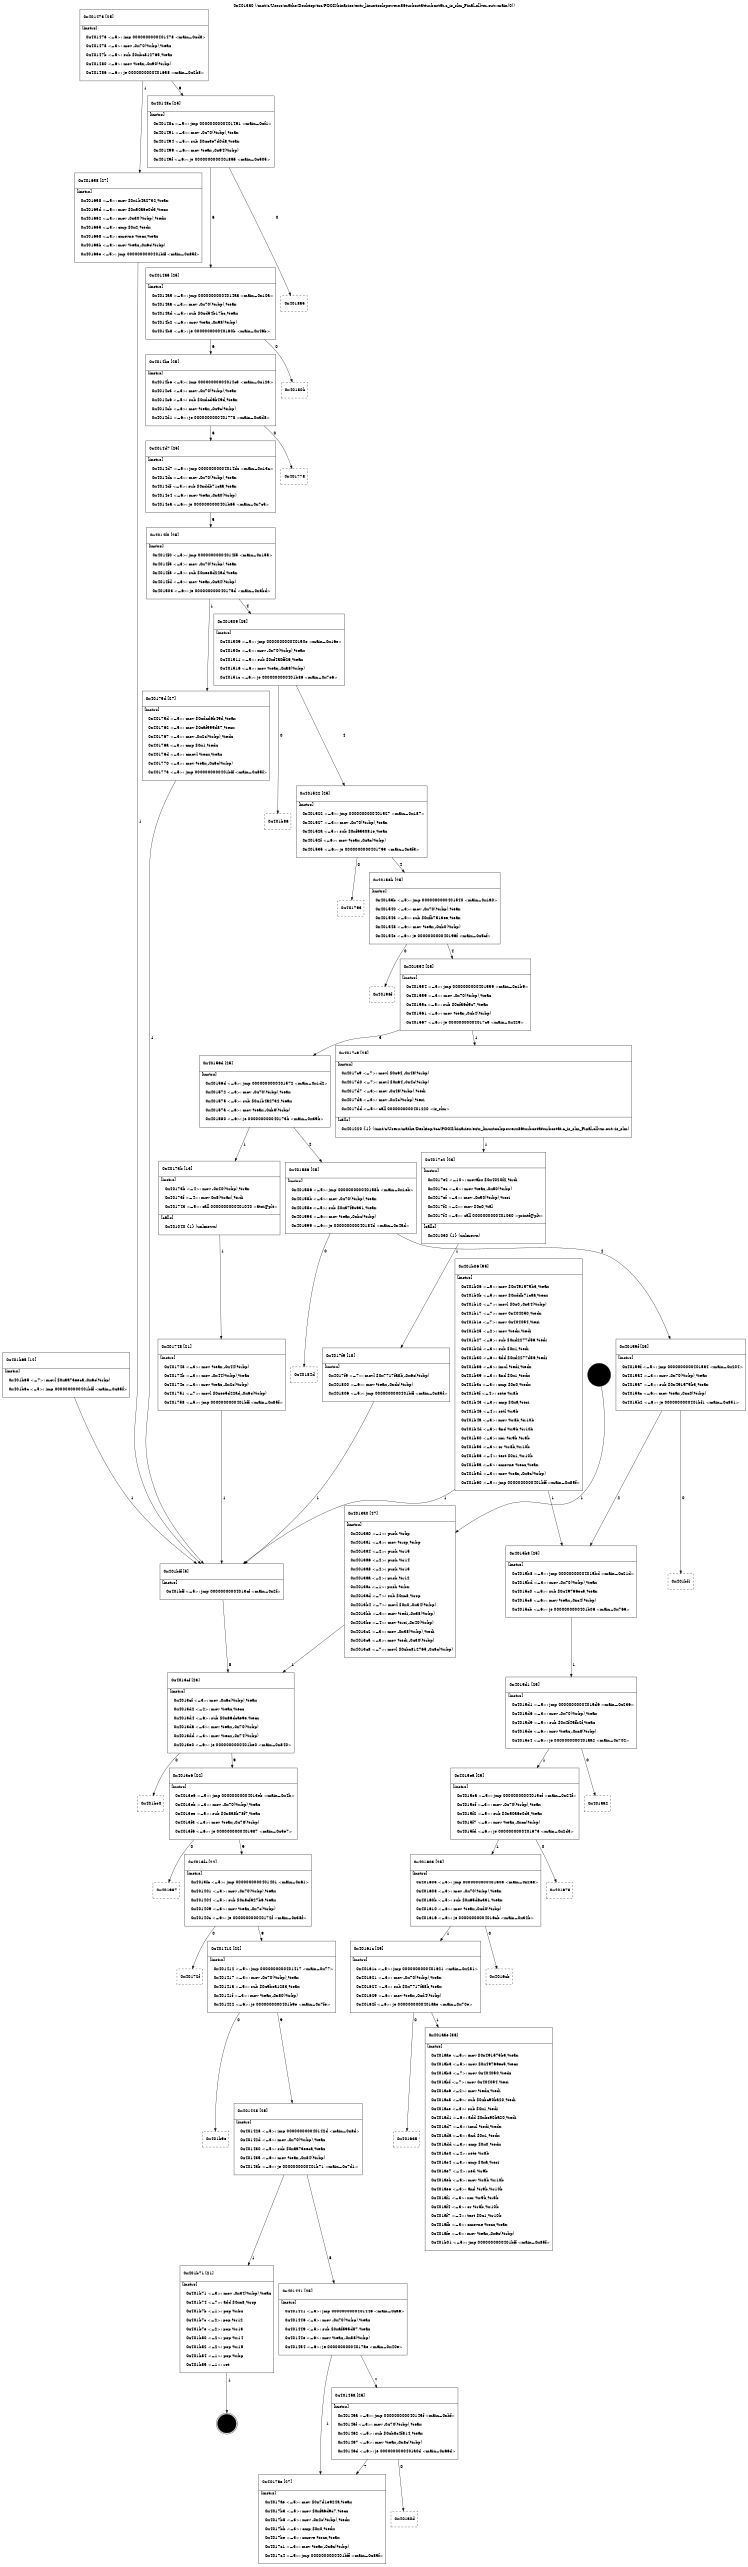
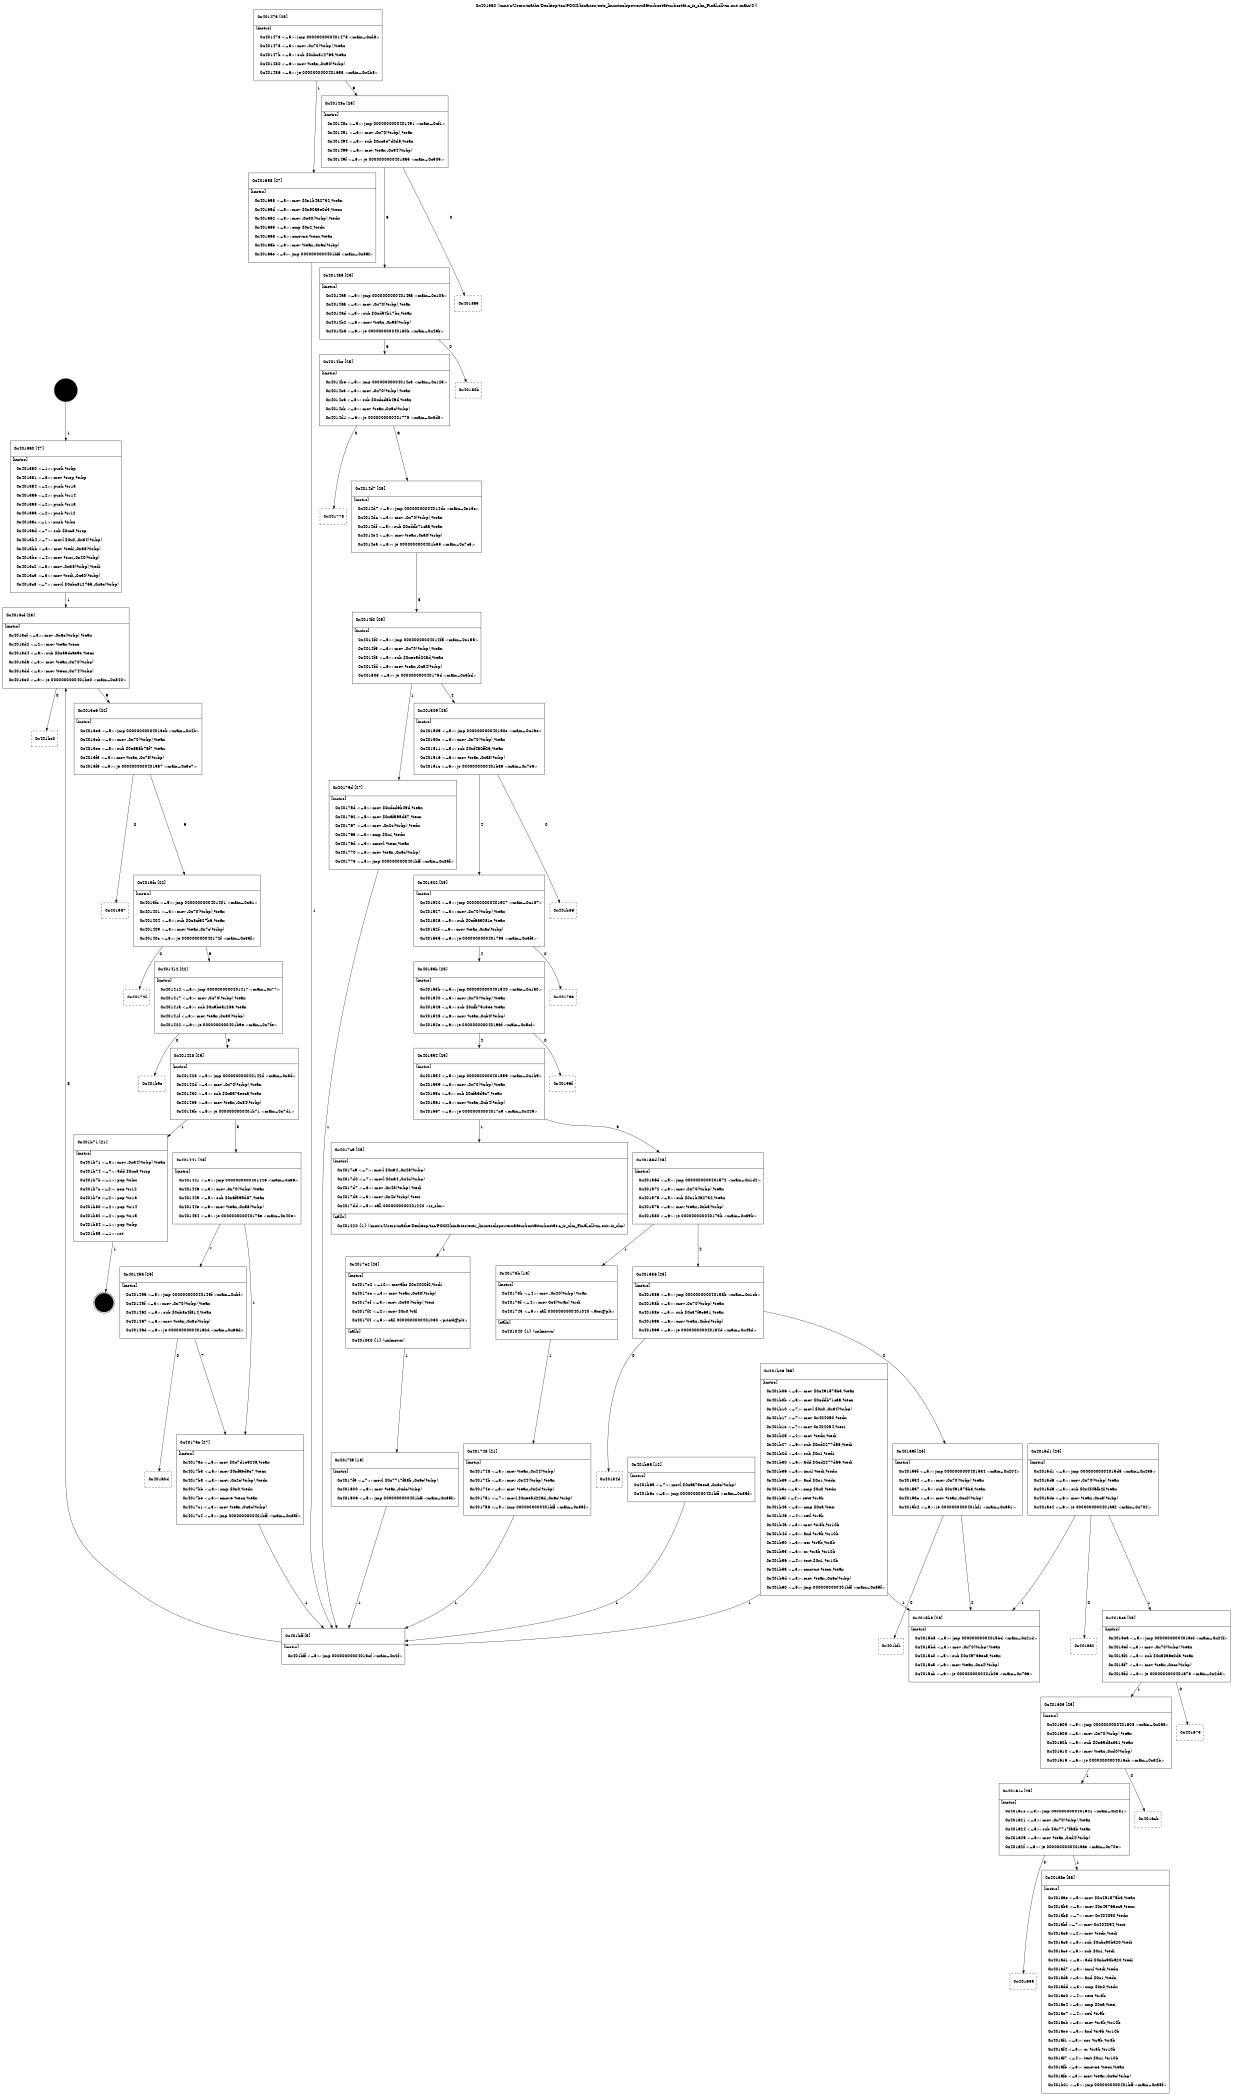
none -> (286, 1578)
(571, 1646) -> (1048, 1564)
